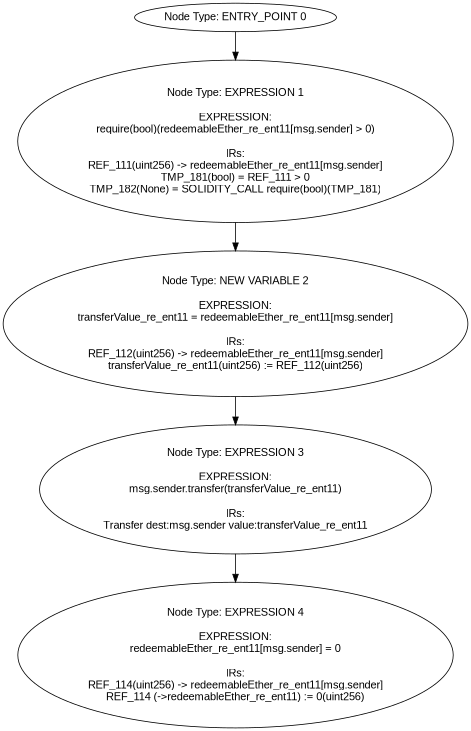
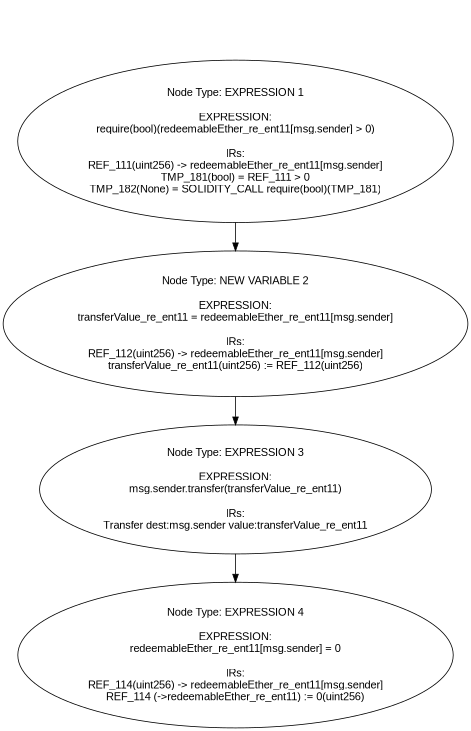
(236, 17) -> none
